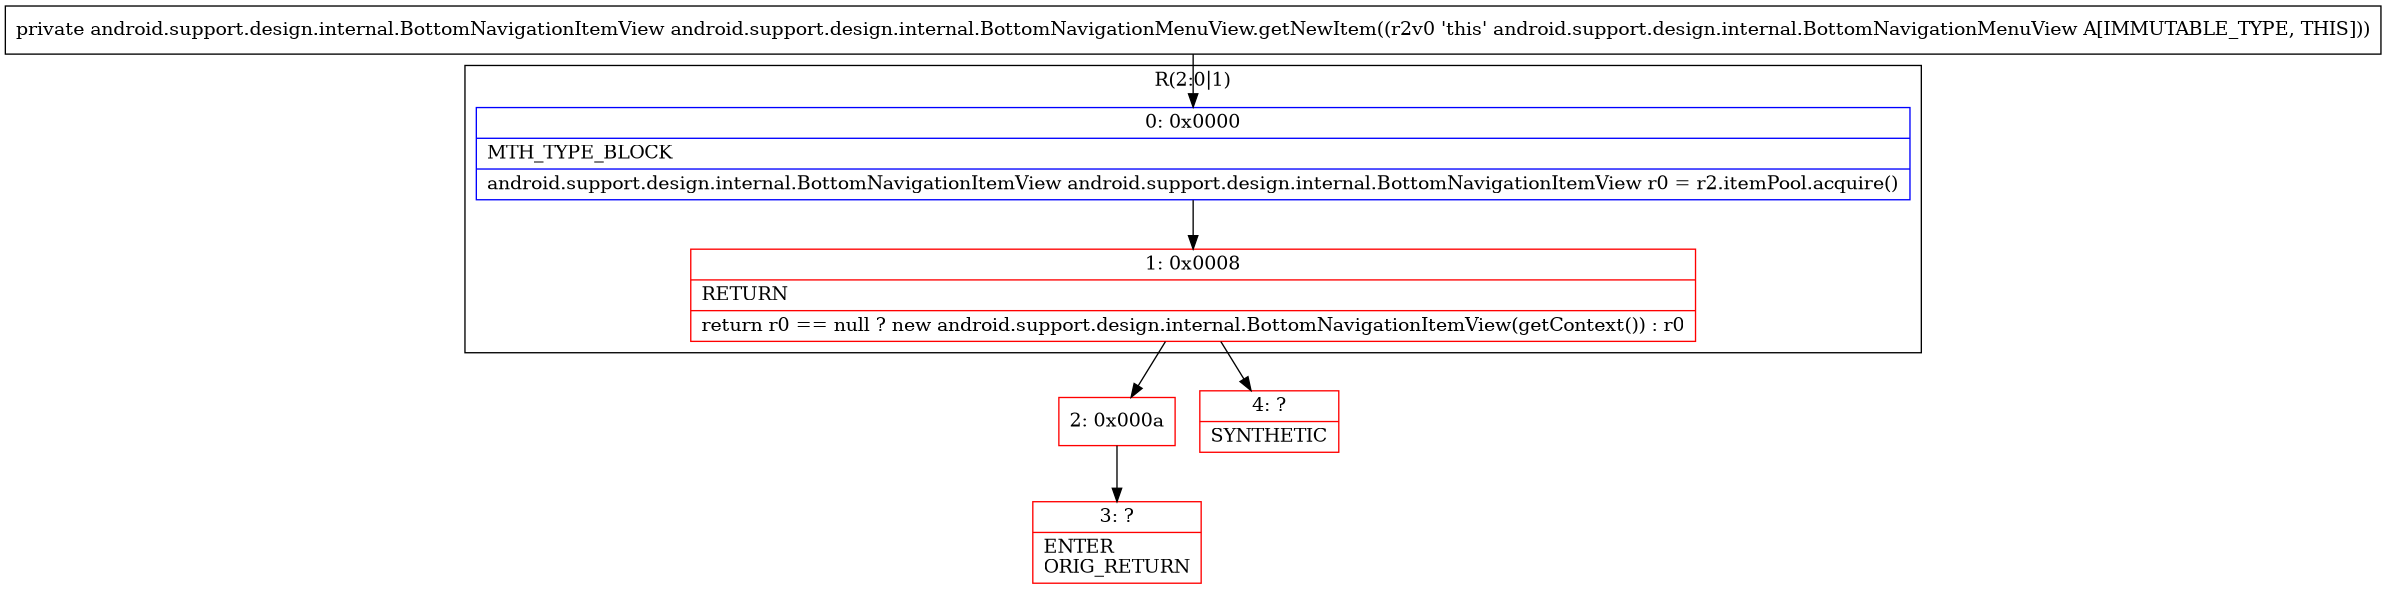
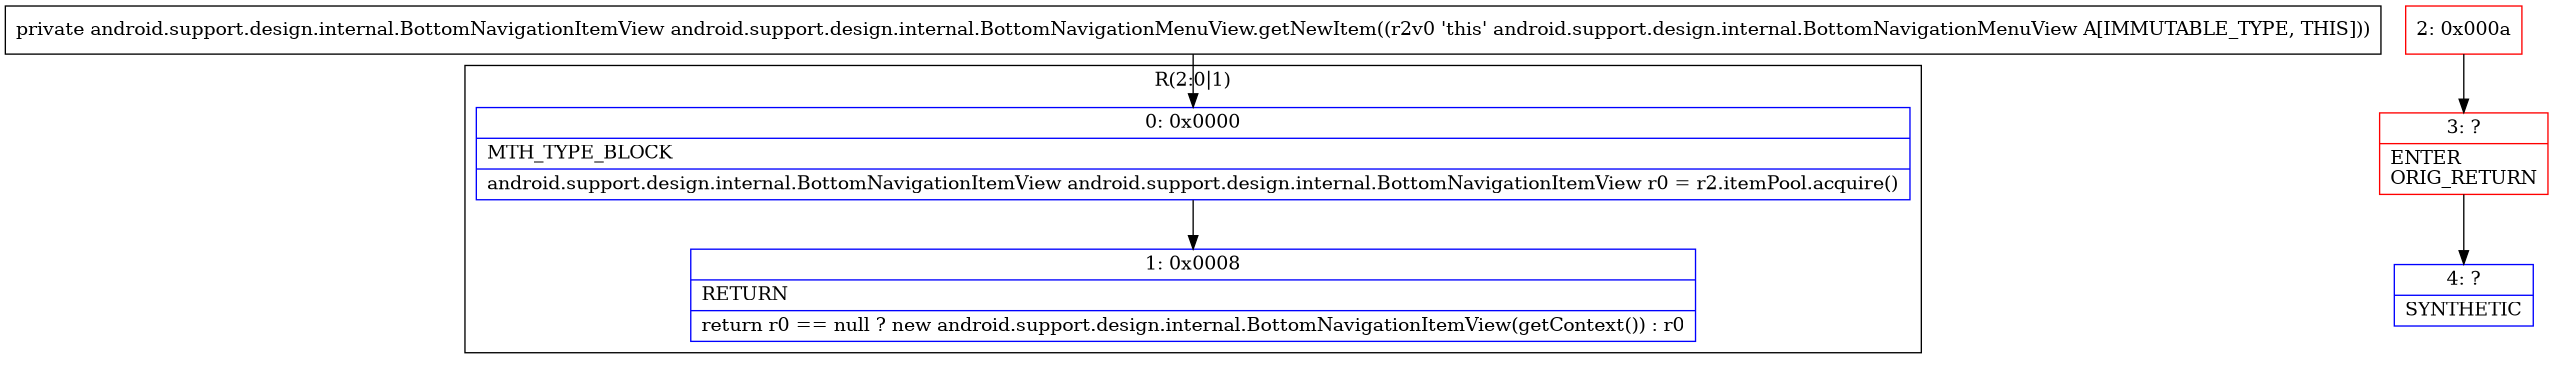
(1193, 295) -> (1193, 295)
(1233, 361) -> (2464, 222)
(1152, 364) -> none
(1269, 422) -> (2464, 295)
